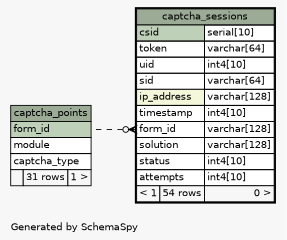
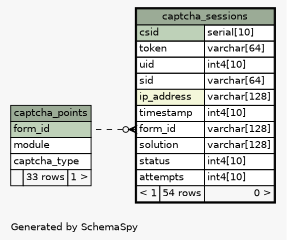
(46, 177) -> (46, 177)
